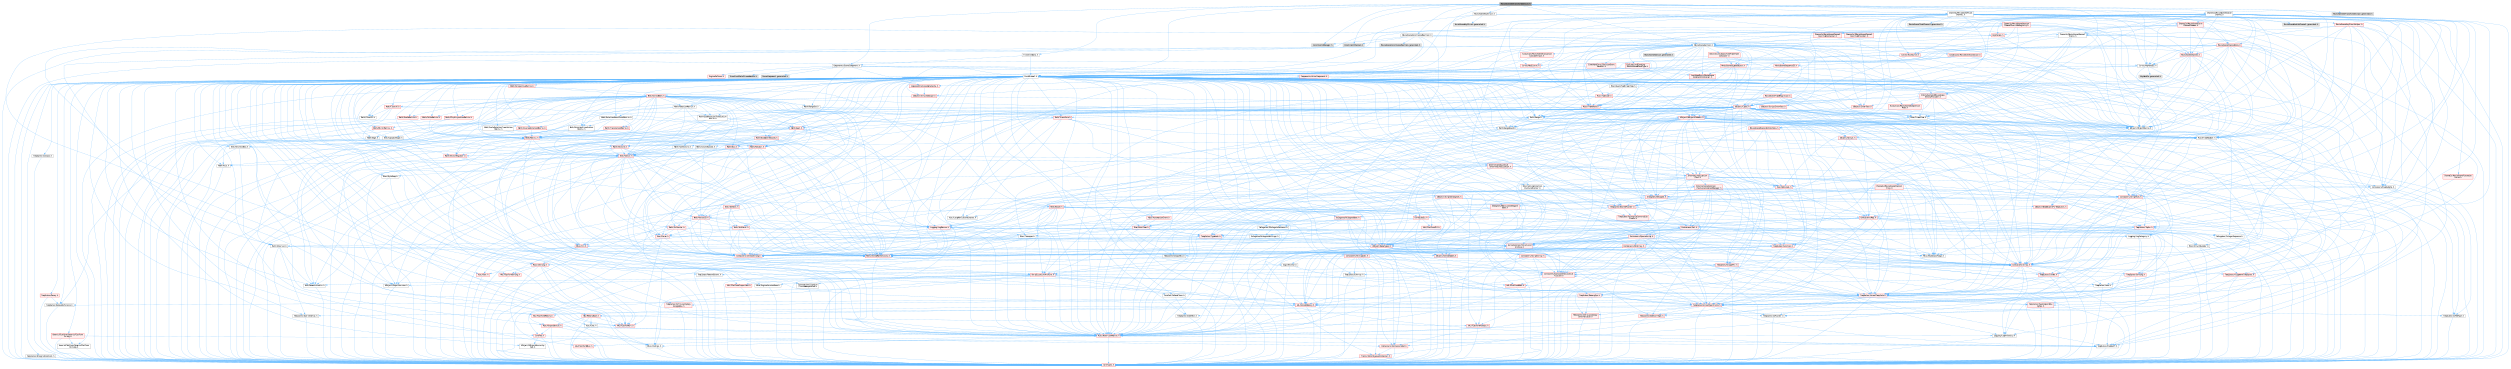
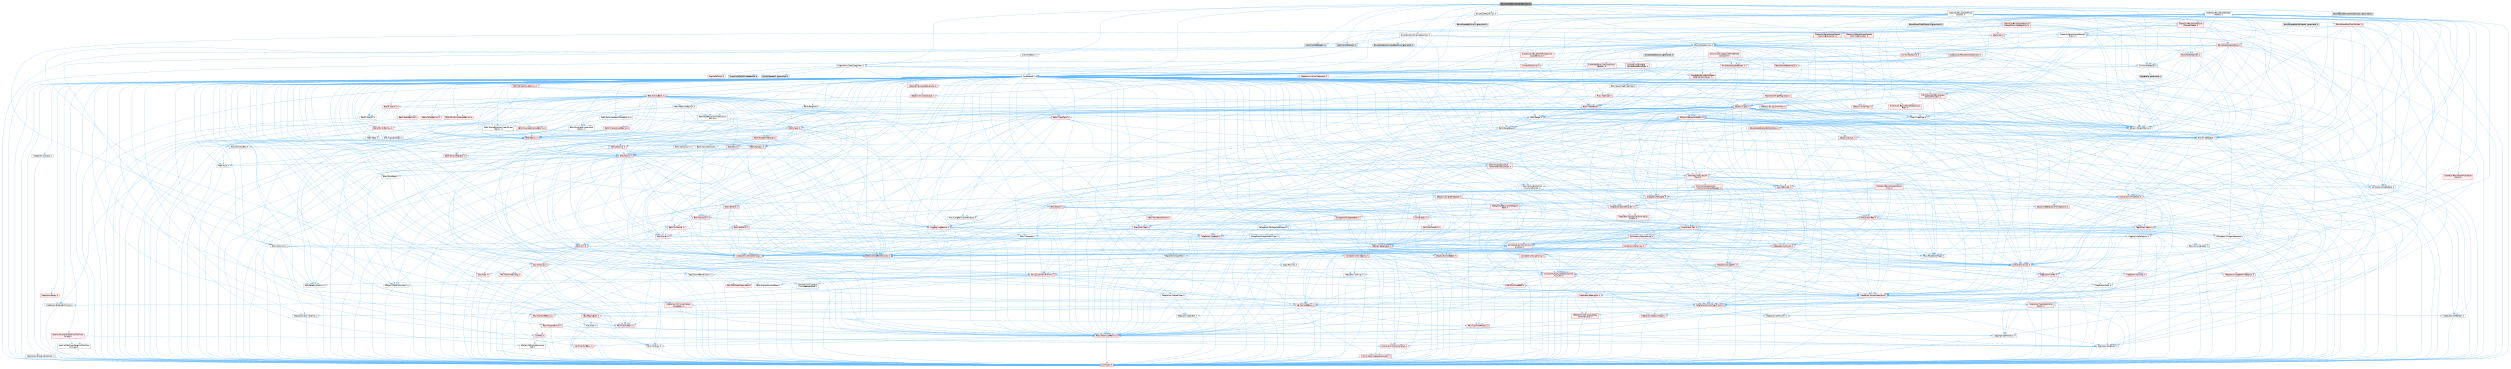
(1174, 296) -> (1173, 296)
